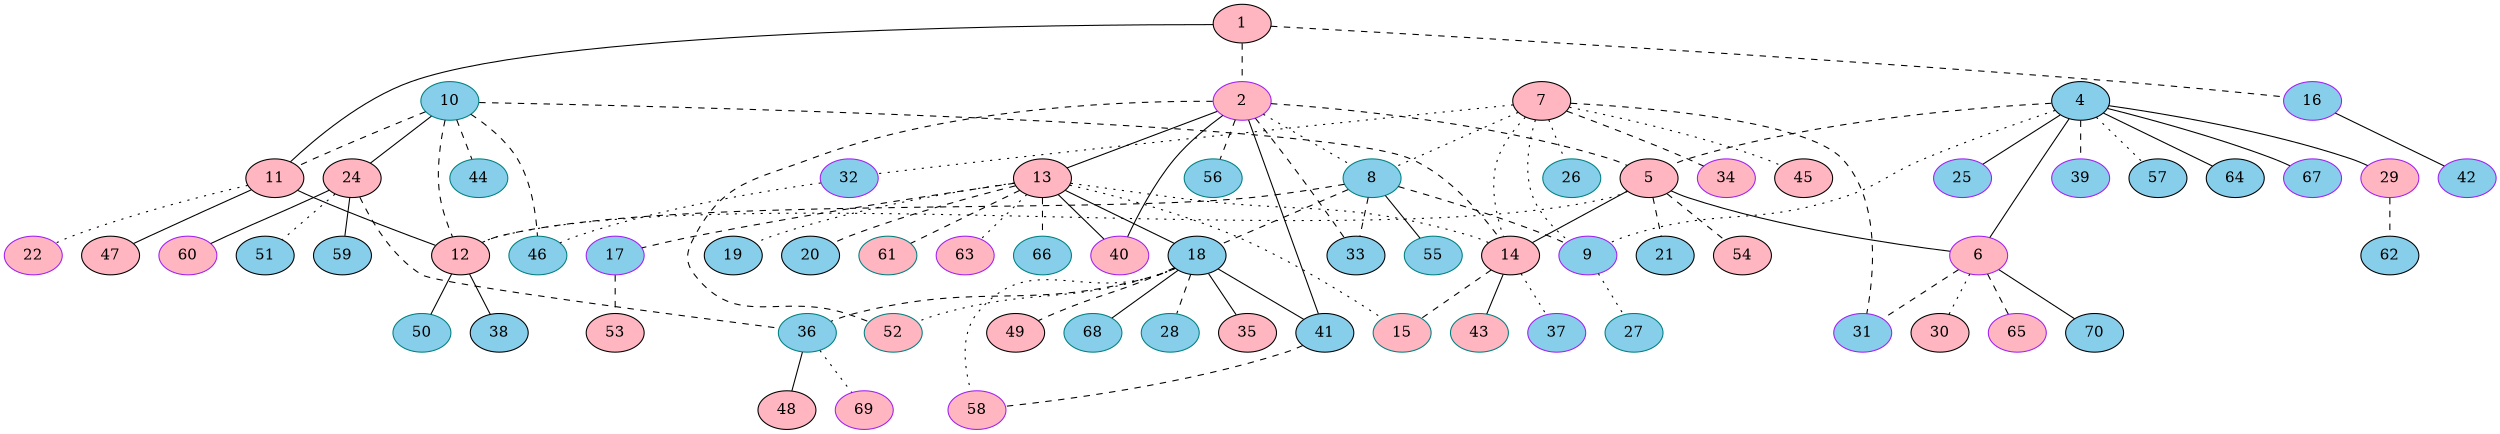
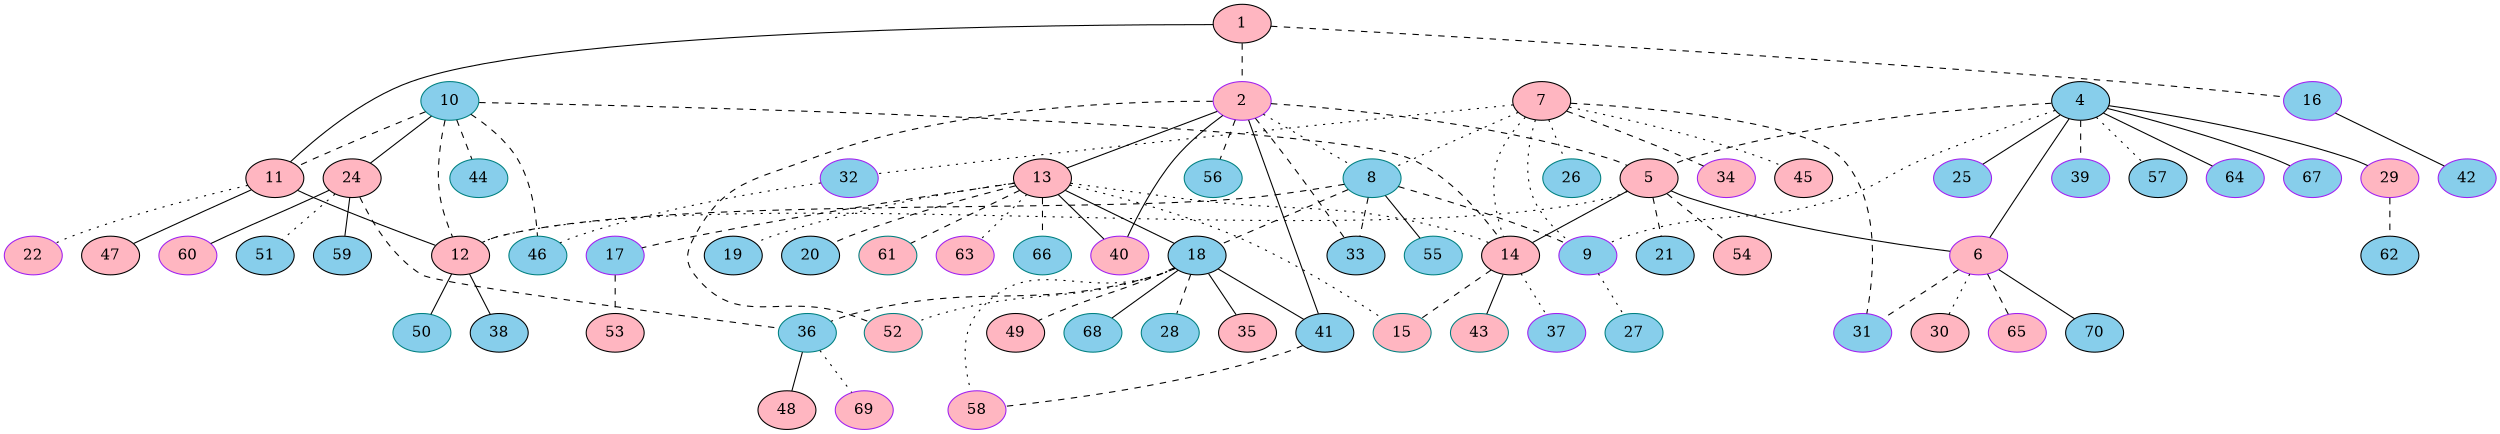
(2235, 178) -> (2235, 178)
